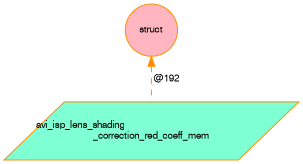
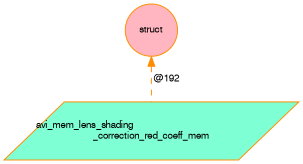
(151, 131) -> (151, 131)
